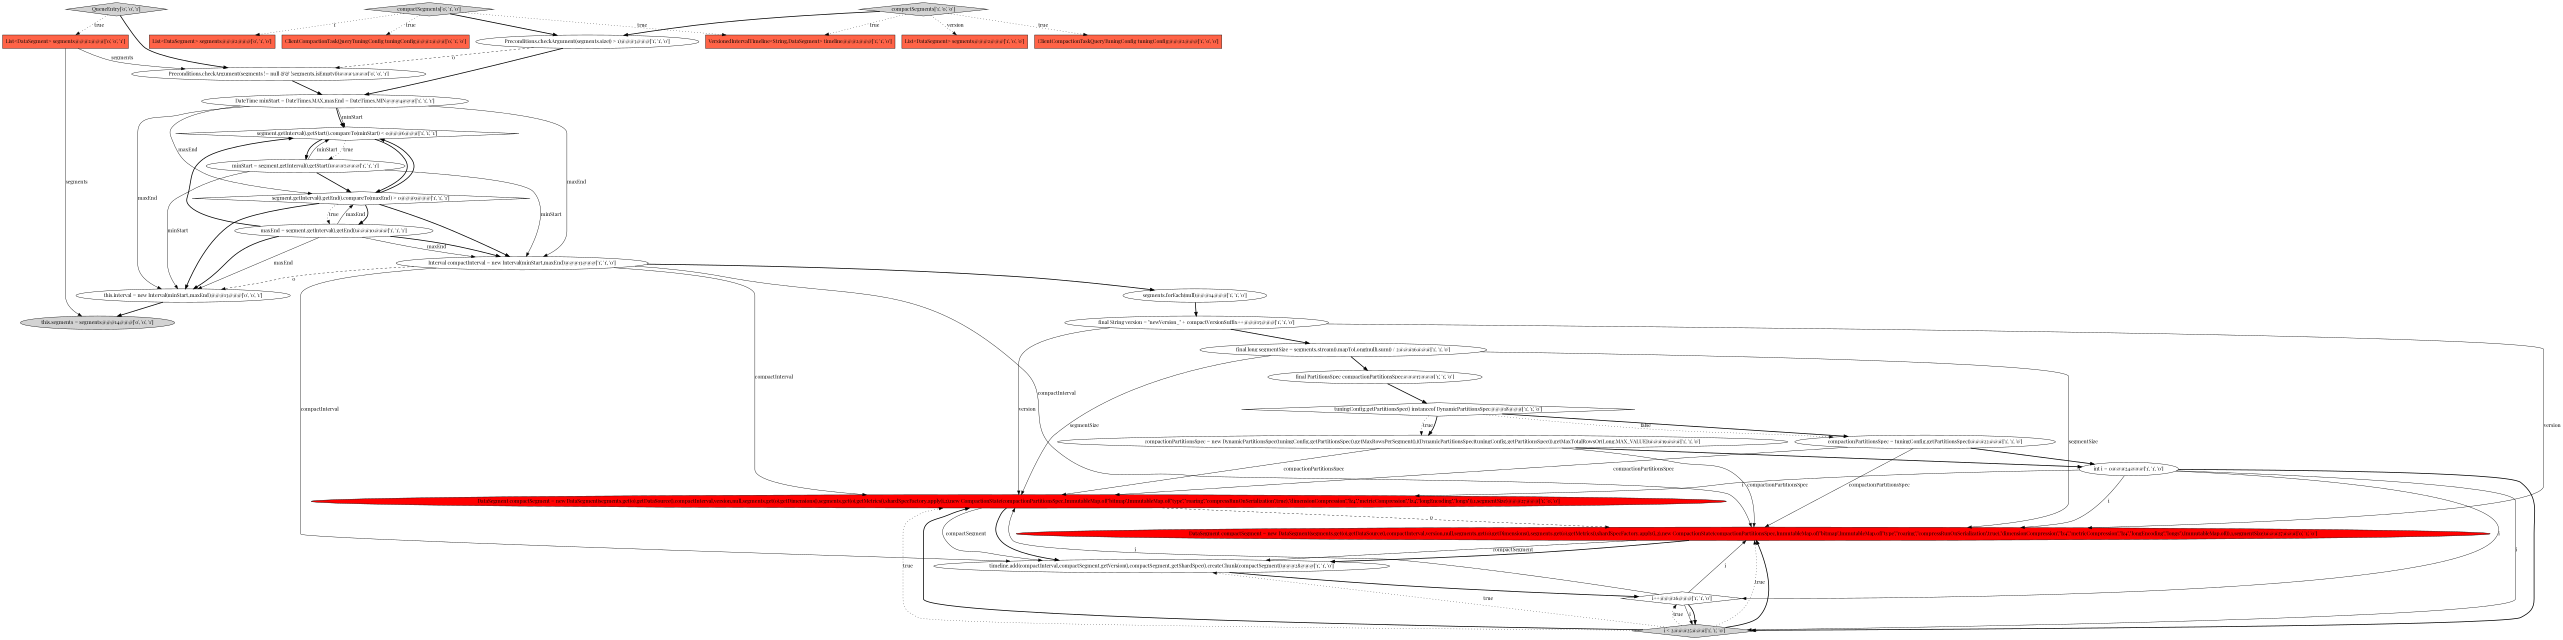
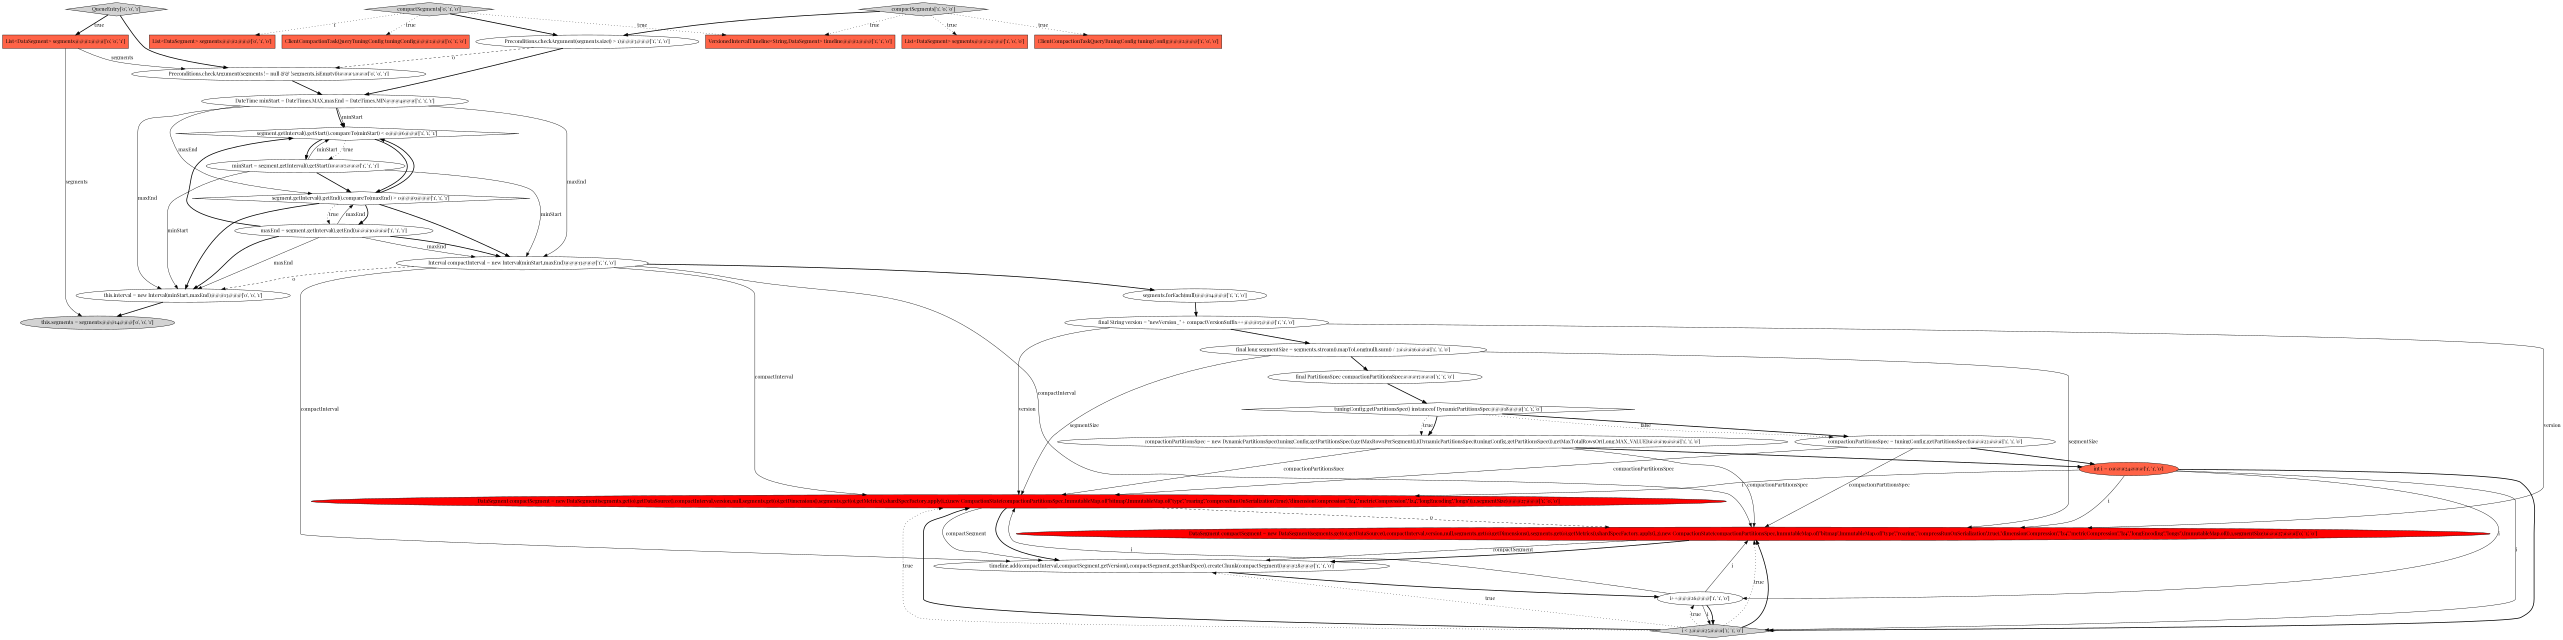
(94, 24) -> (94, 24)
(955, 25) -> (952, 25)
(2129, 469) -> (2129, 469)
(1682, 599) -> (1700, 599)
